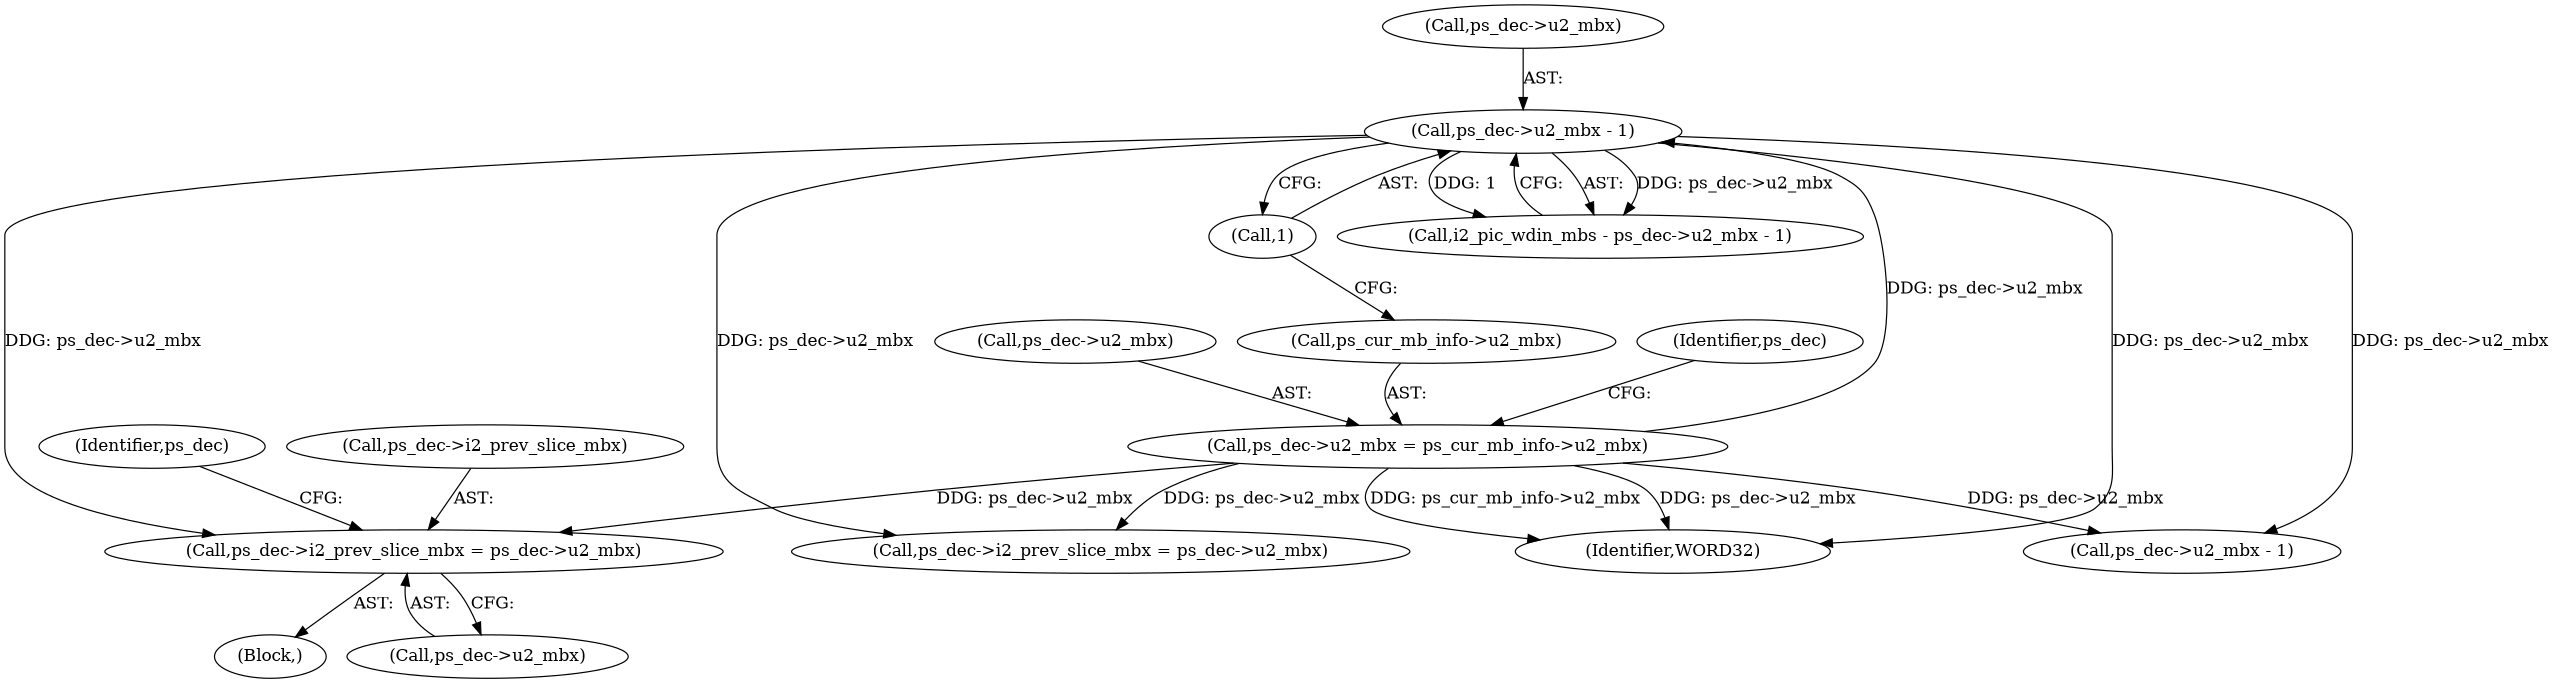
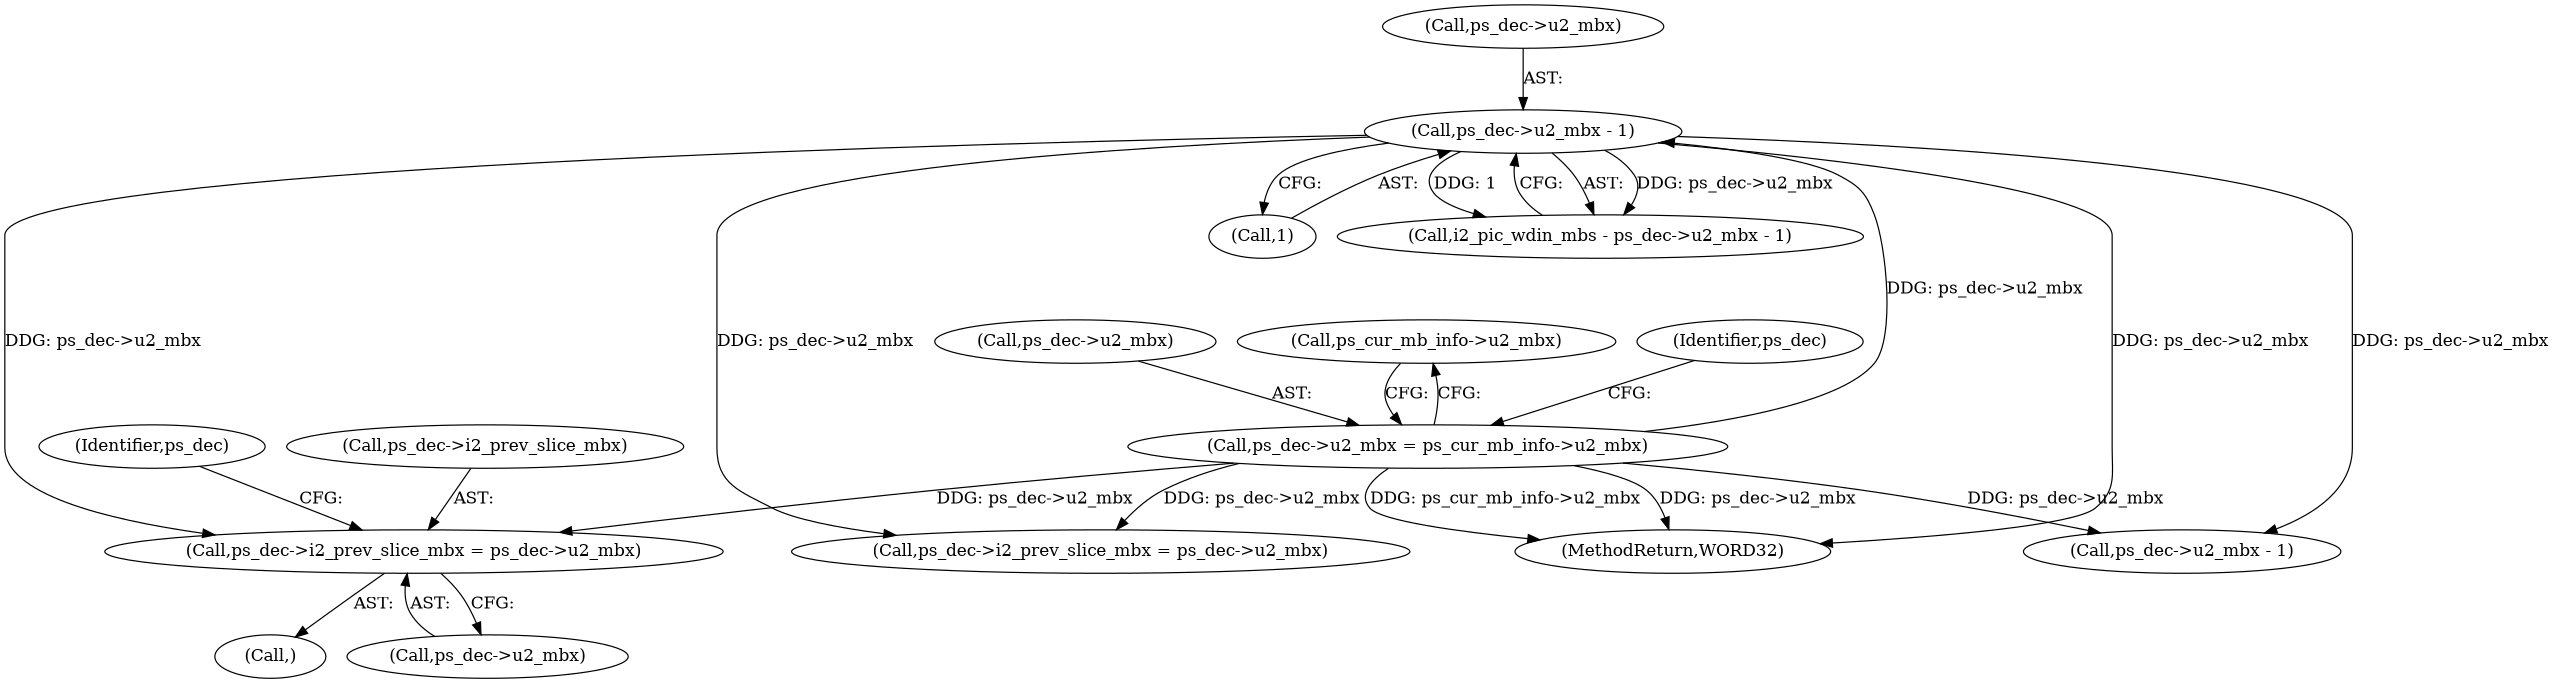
(1337, 284) -> (1438, 400)
(1410, 394) -> (1410, 394)
(1673, 552) -> (1673, 552)
(270, 657) -> (270, 657)
